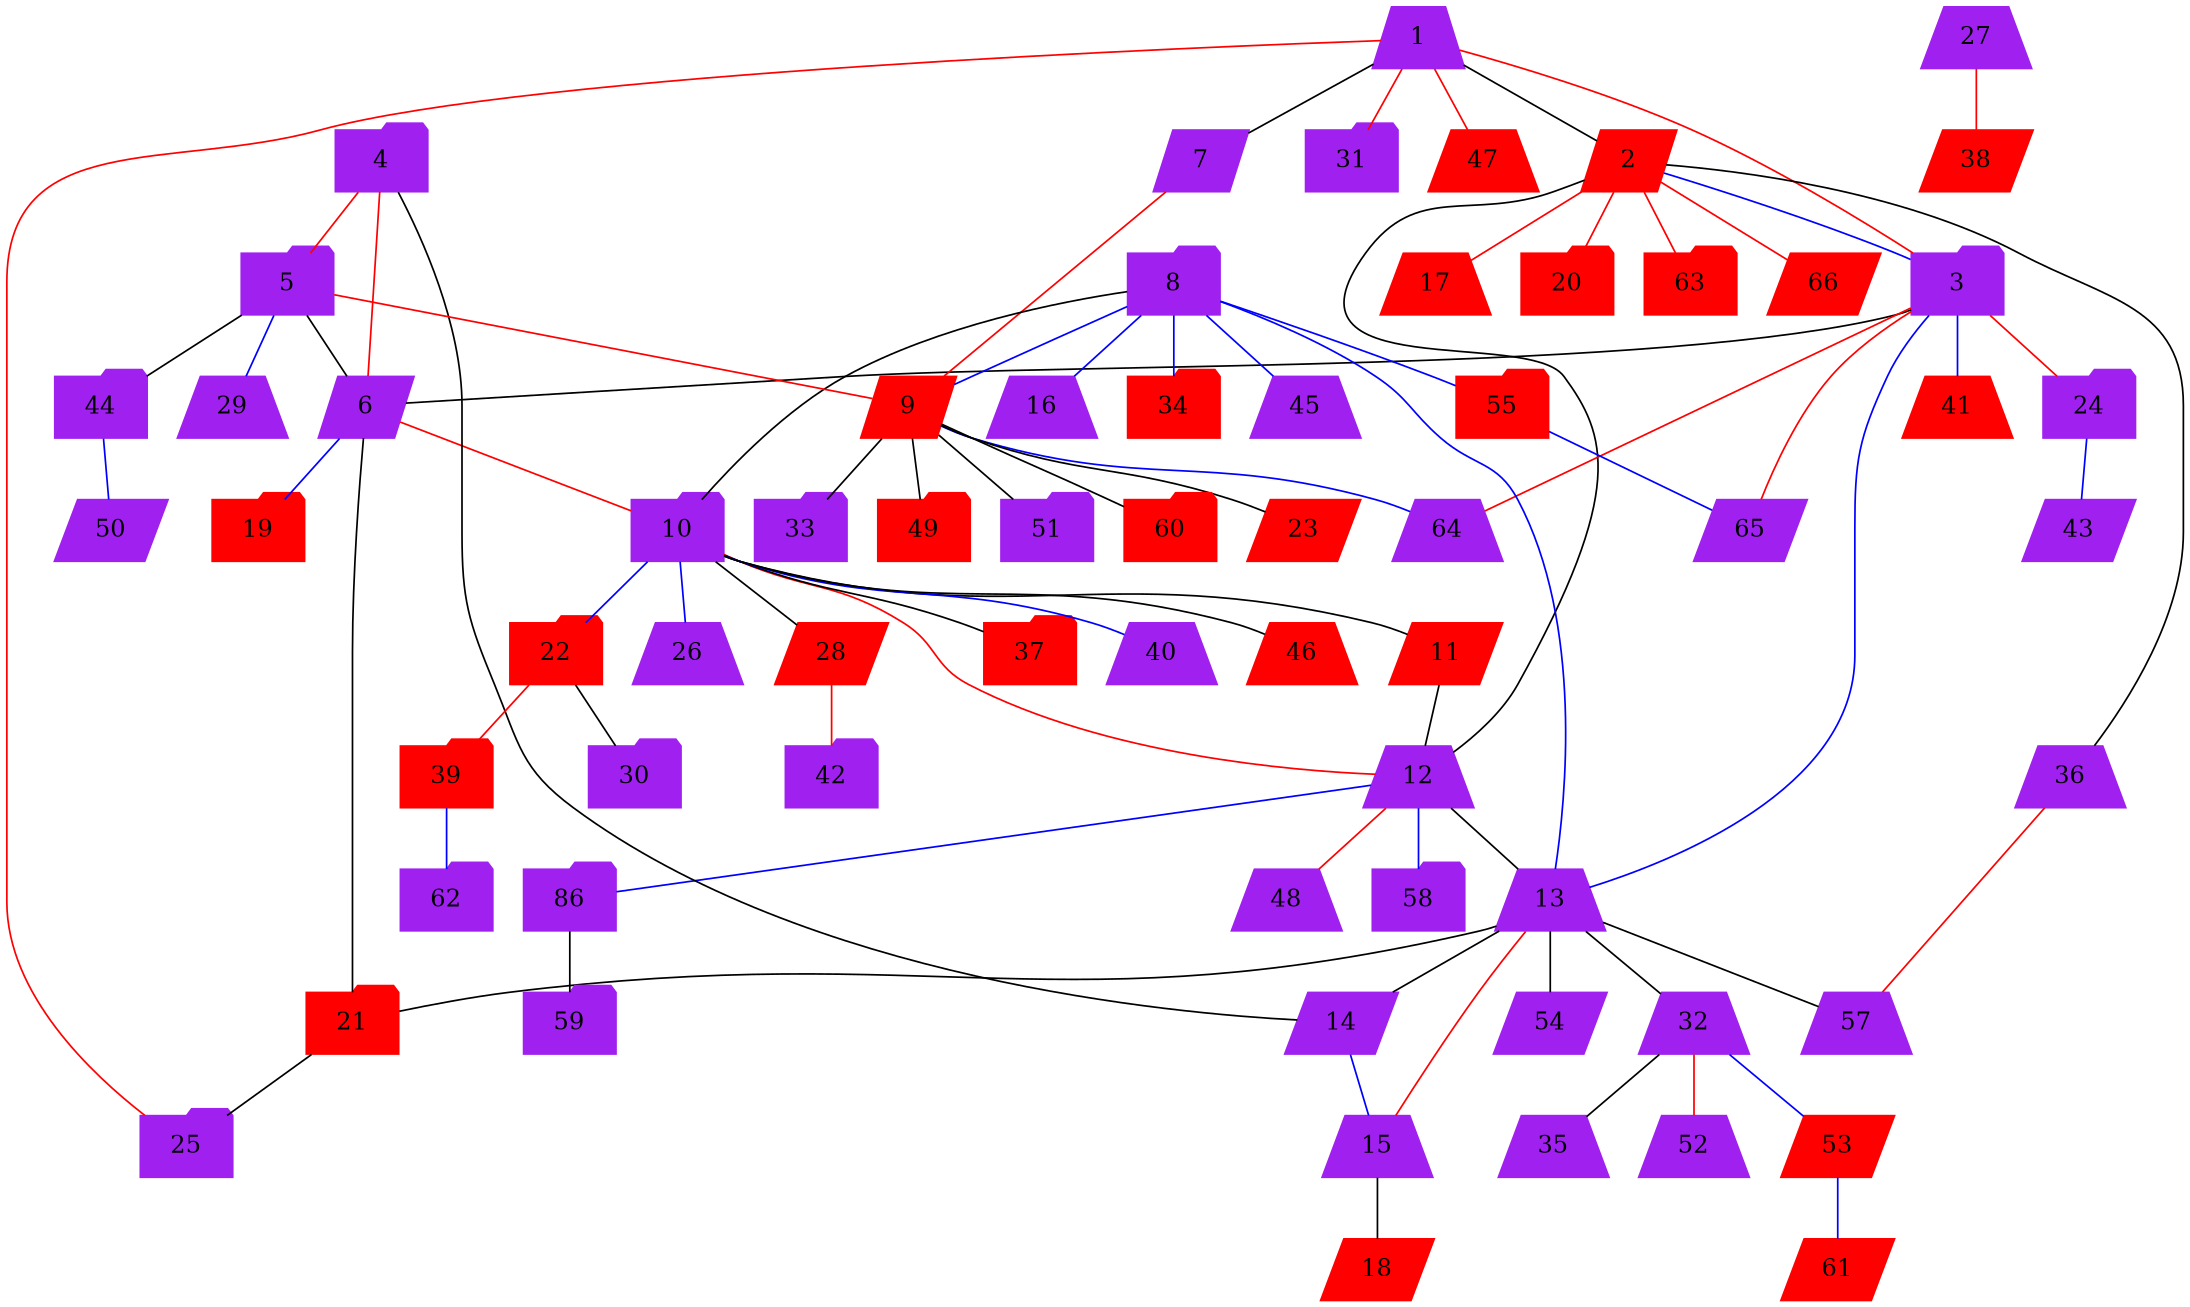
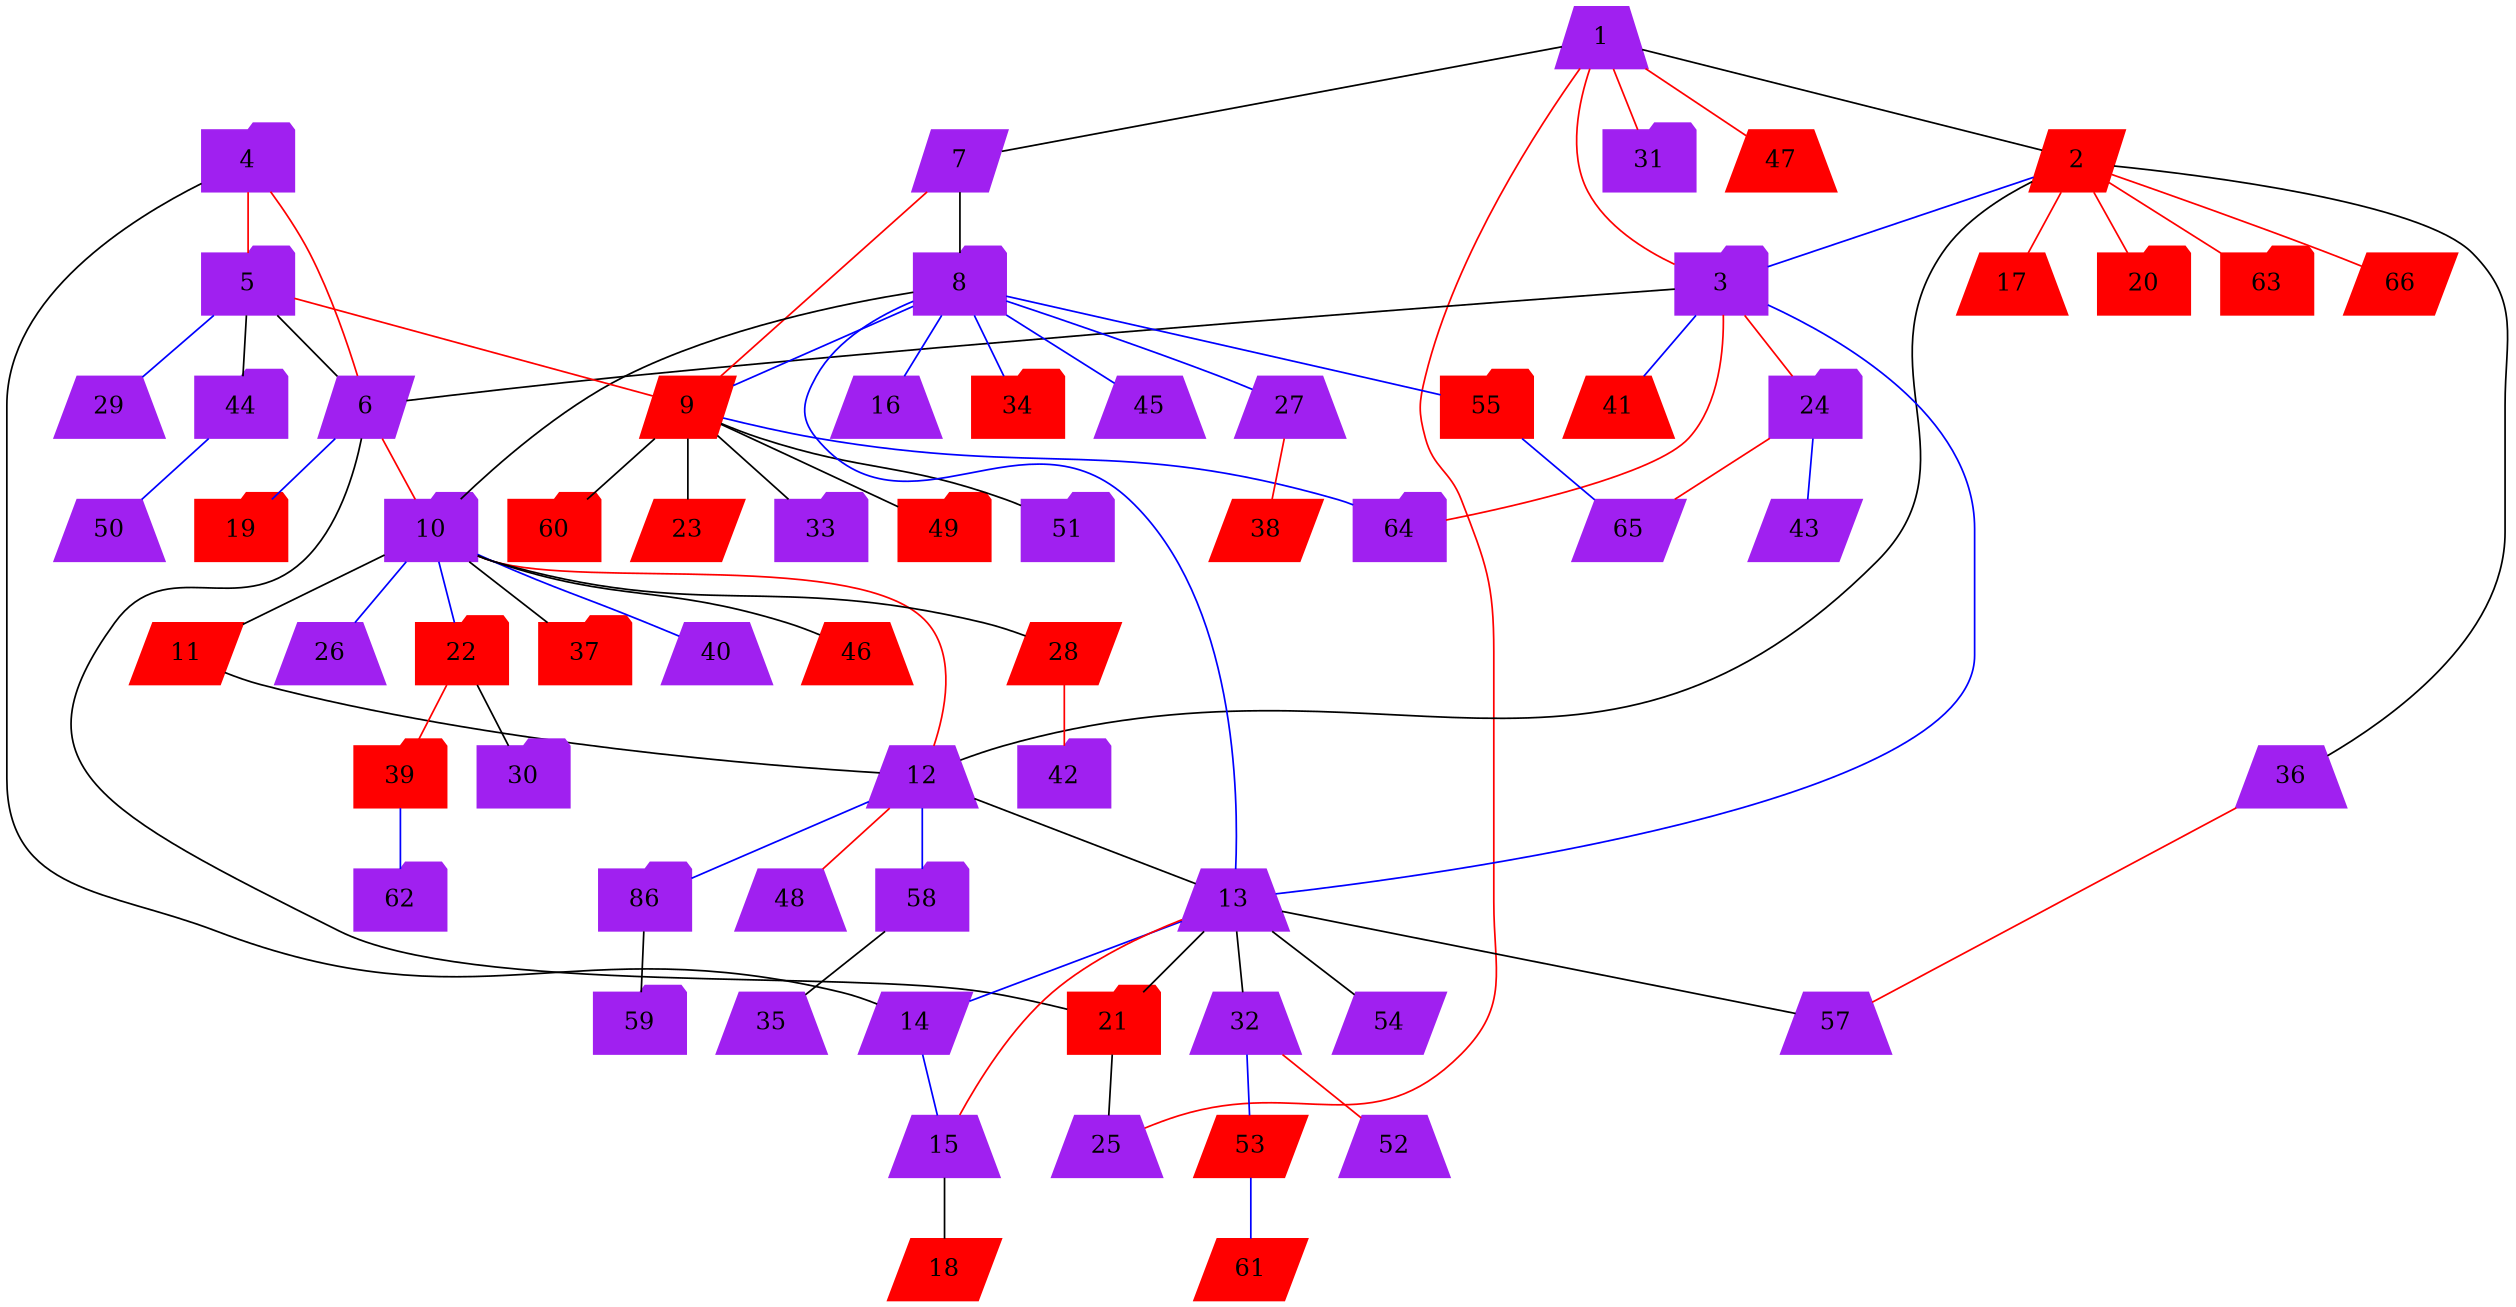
none -> (960, 223)
none -> (1130, 343)
(1819, 391) -> (1722, 469)
(111, 530) -> (110, 530)
(1448, 530) -> (1400, 530)
(1446, 962) -> (1076, 961)
(1623, 1086) -> (845, 963)
(187, 1146) -> (1107, 1146)
